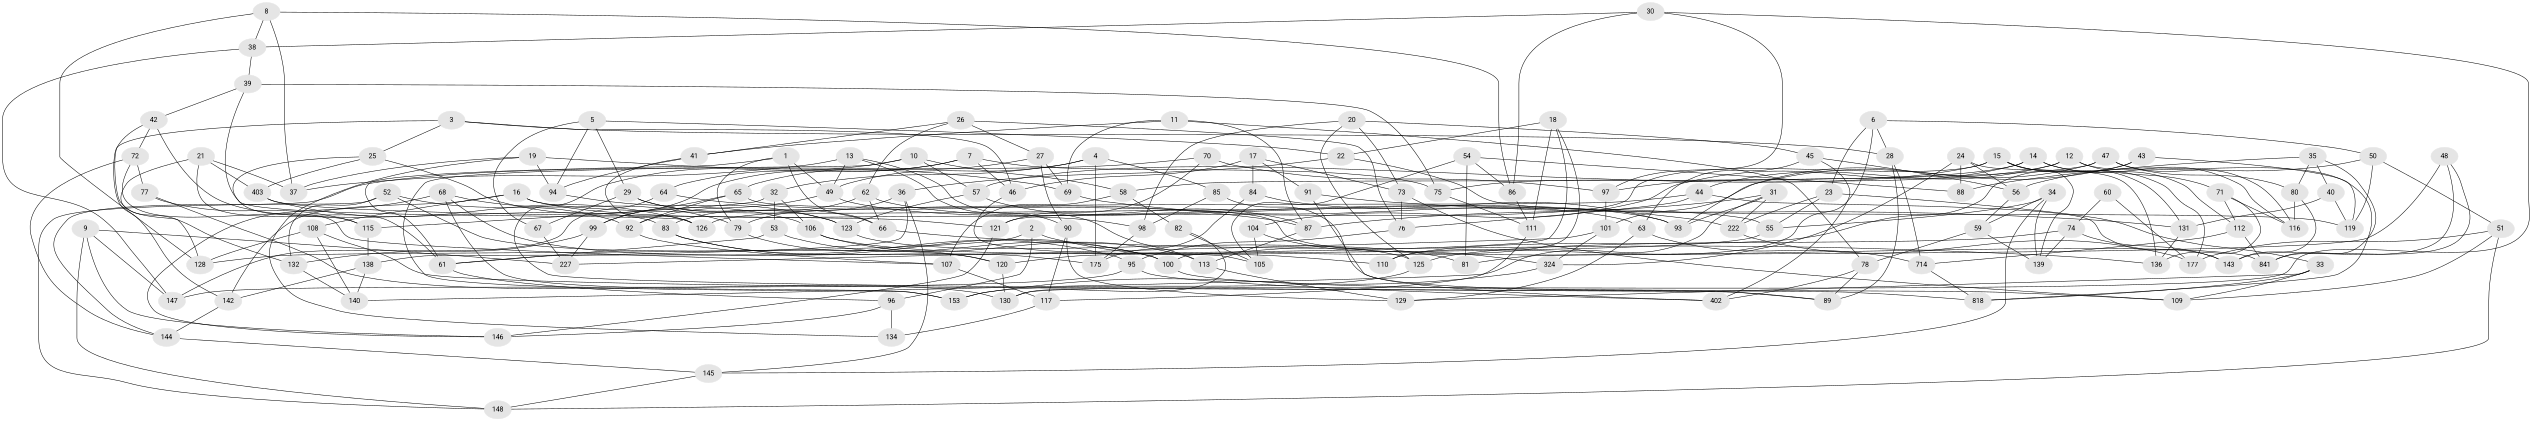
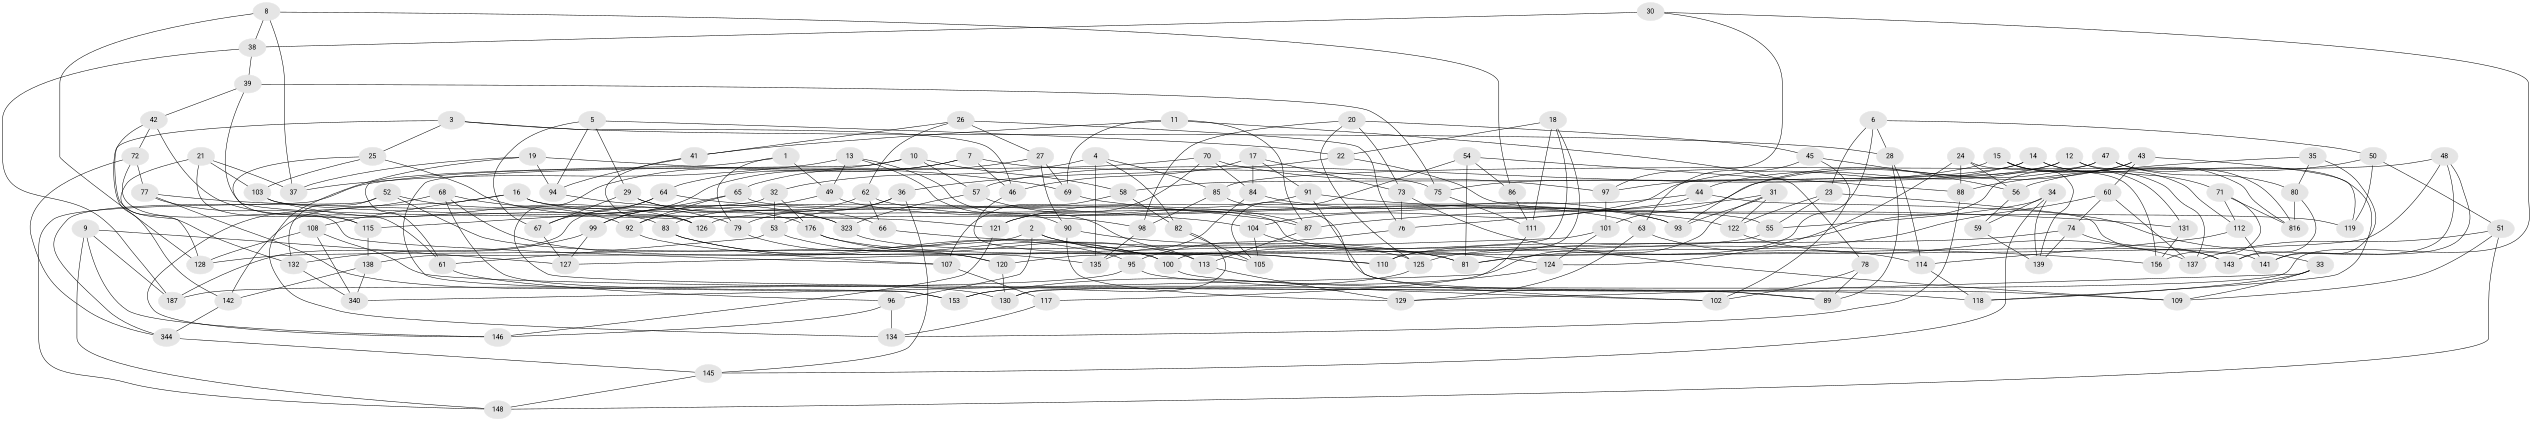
(1526, 60) -> none
none -> (1799, 168)
(961, 171) -> (1144, 186)
none -> (1230, 174)
none -> (2125, 174)
(1665, 176) -> (1150, 206)
(257, 193) -> (257, 193)
(2331, 193) -> none
(812, 202) -> none
none -> (699, 206)
none -> (601, 211)
(810, 229) -> (810, 229)
(847, 229) -> (847, 229)
(1734, 229) -> (1734, 229)
(2295, 229) -> (2295, 229)
none -> (1882, 238)
(1922, 247) -> none
(698, 252) -> (838, 211)
none -> (1205, 253)
(566, 265) -> (566, 265)
(1057, 265) -> (1174, 242)
(1096, 265) -> (1096, 265)
(1550, 265) -> (1550, 265)
(1922, 265) -> (1922, 265)
(2156, 265) -> (2156, 265)
(2193, 265) -> (2193, 265)
(2265, 265) -> (2265, 265)
(172, 301) -> (172, 301)
(354, 301) -> (354, 301)
(1716, 301) -> (1716, 301)
(1978, 301) -> (1978, 301)
none -> (1465, 328)
(166, 337) -> (166, 337)
